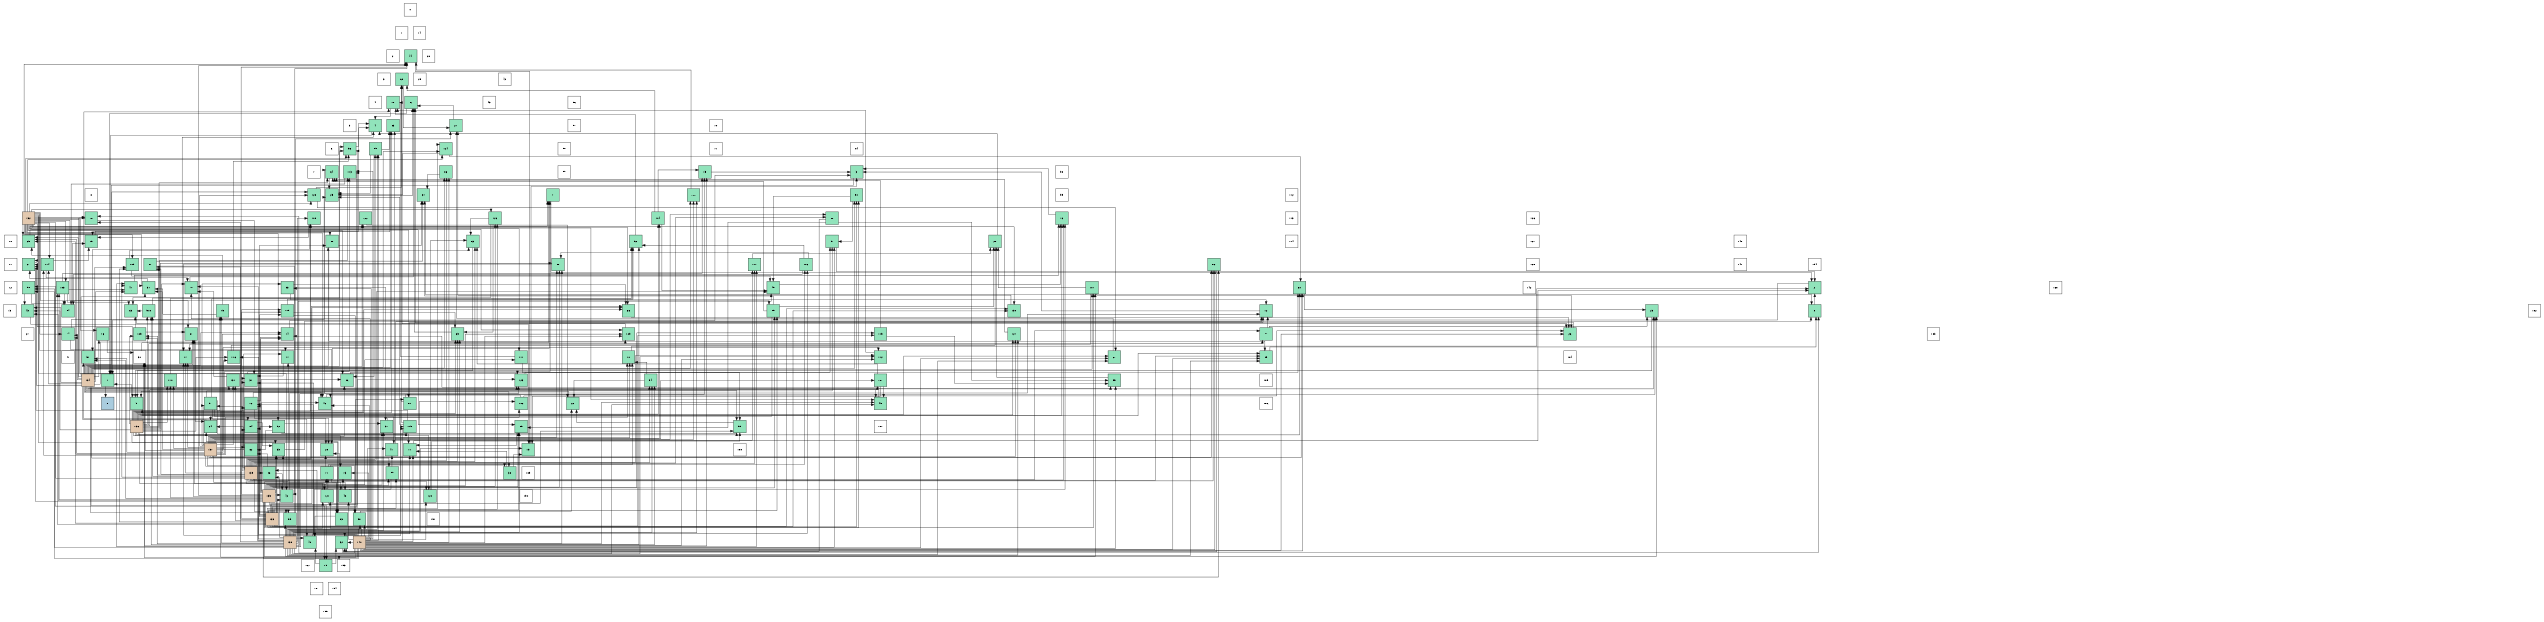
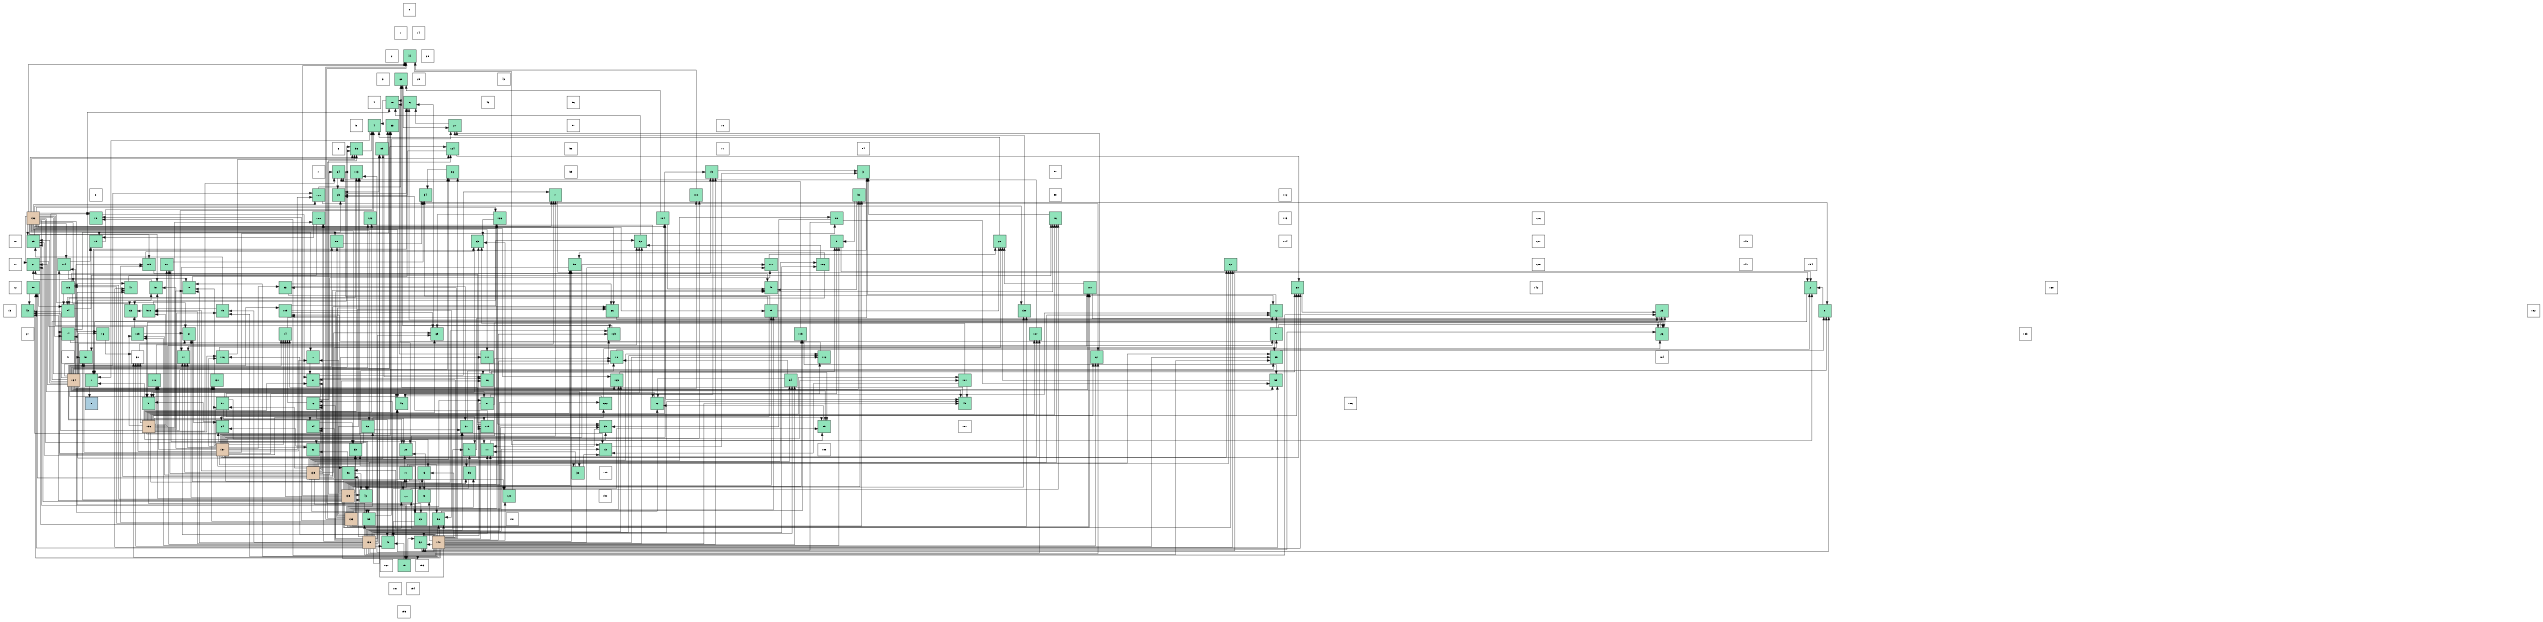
(1266, 380) -> none
(521, 403) -> (606, 403)
(697, 516) -> none
